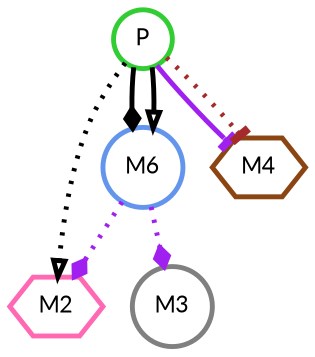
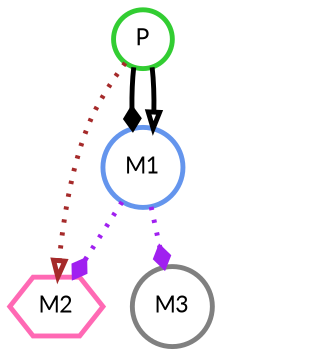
(78, 157) -> (78, 157)
(143, 167) -> (143, 167)
(259, 167) -> none
